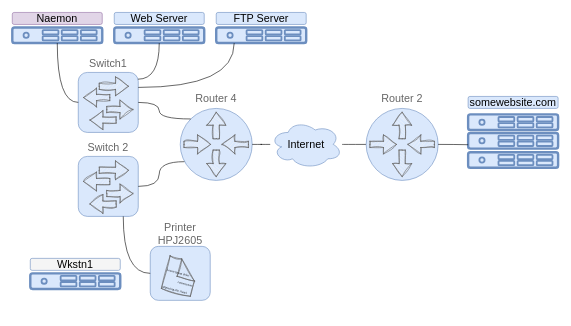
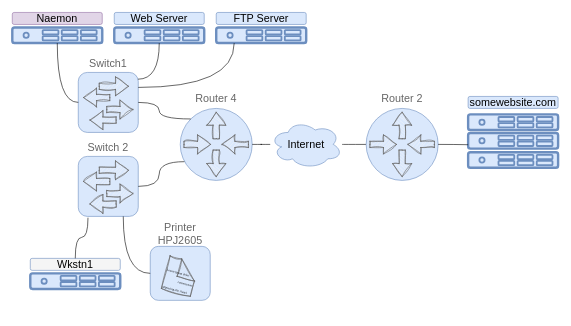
none -> (80, 238)
